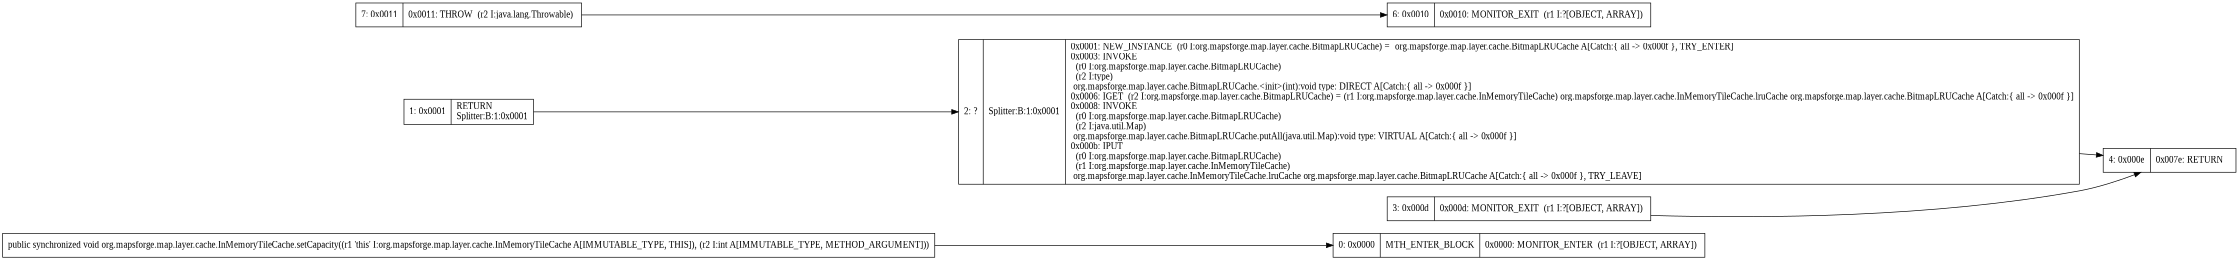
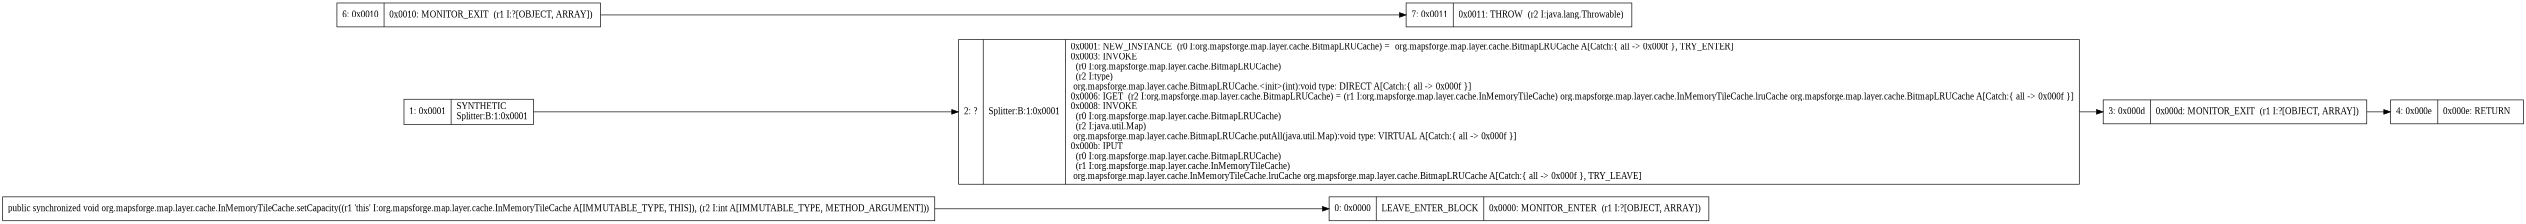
(981, 15) -> (1000, 15)
(475, 107) -> (482, 107)
(2088, 154) -> (2088, 112)
(2193, 160) -> (2481, 112)
(1430, 245) -> (1430, 208)
